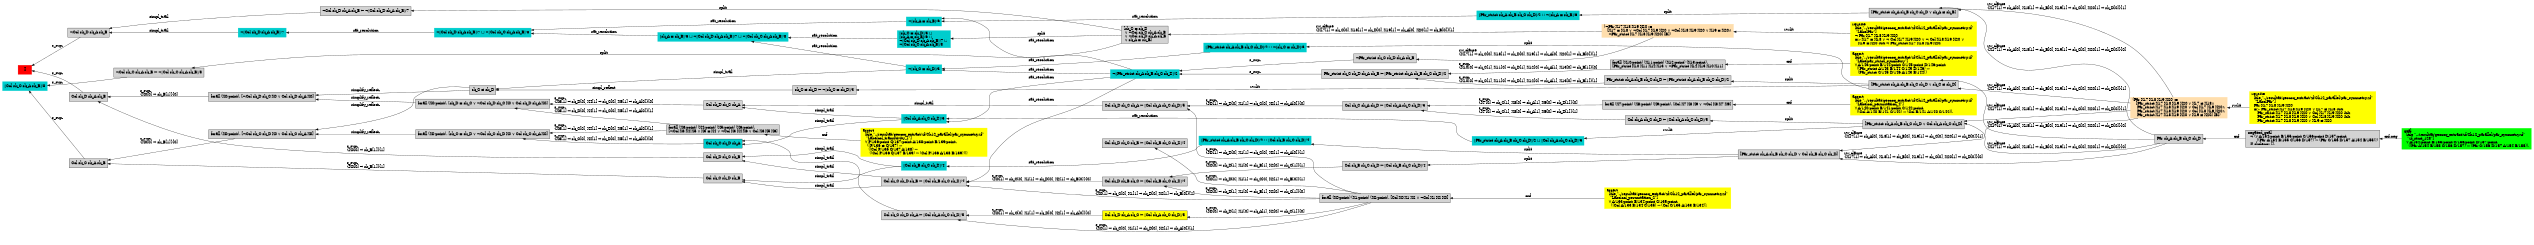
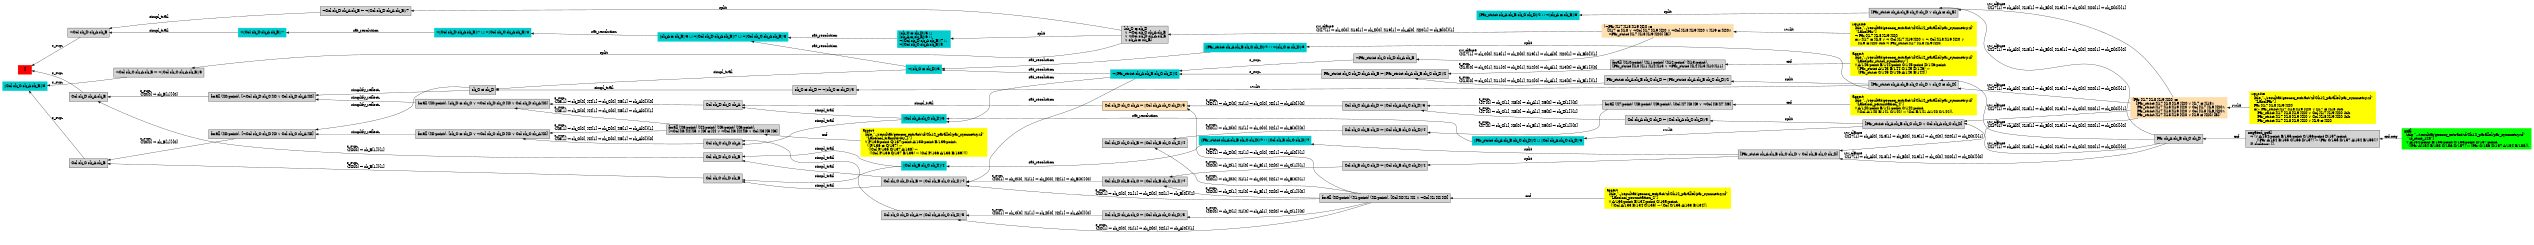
(924, 21) -> none
(604, 88) -> (604, 88)
(1145, 106) -> (1145, 106)
none -> (1385, 130)
(723, 144) -> (723, 144)
(1145, 215) -> (1145, 215)
